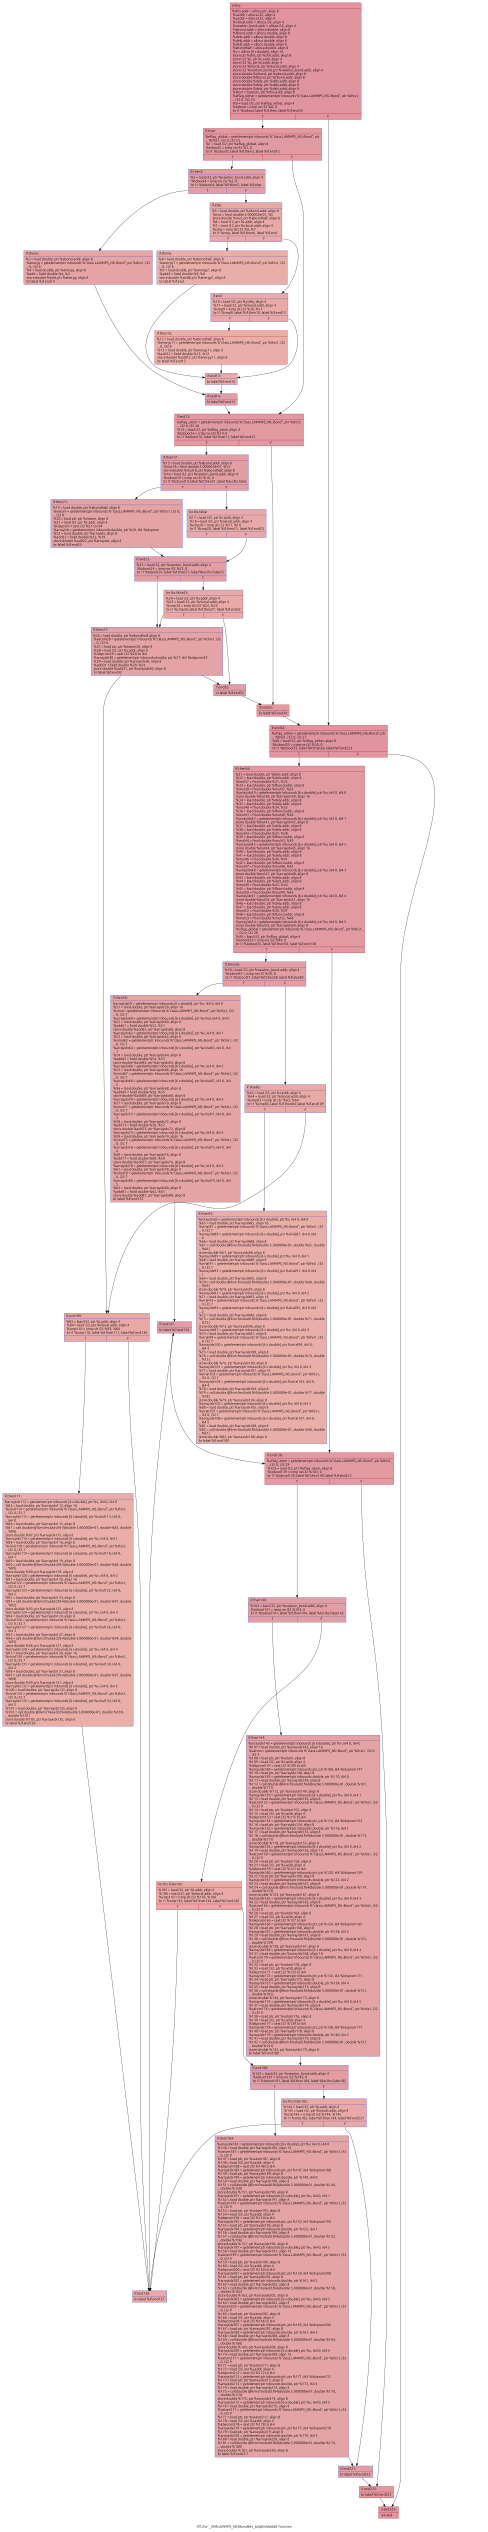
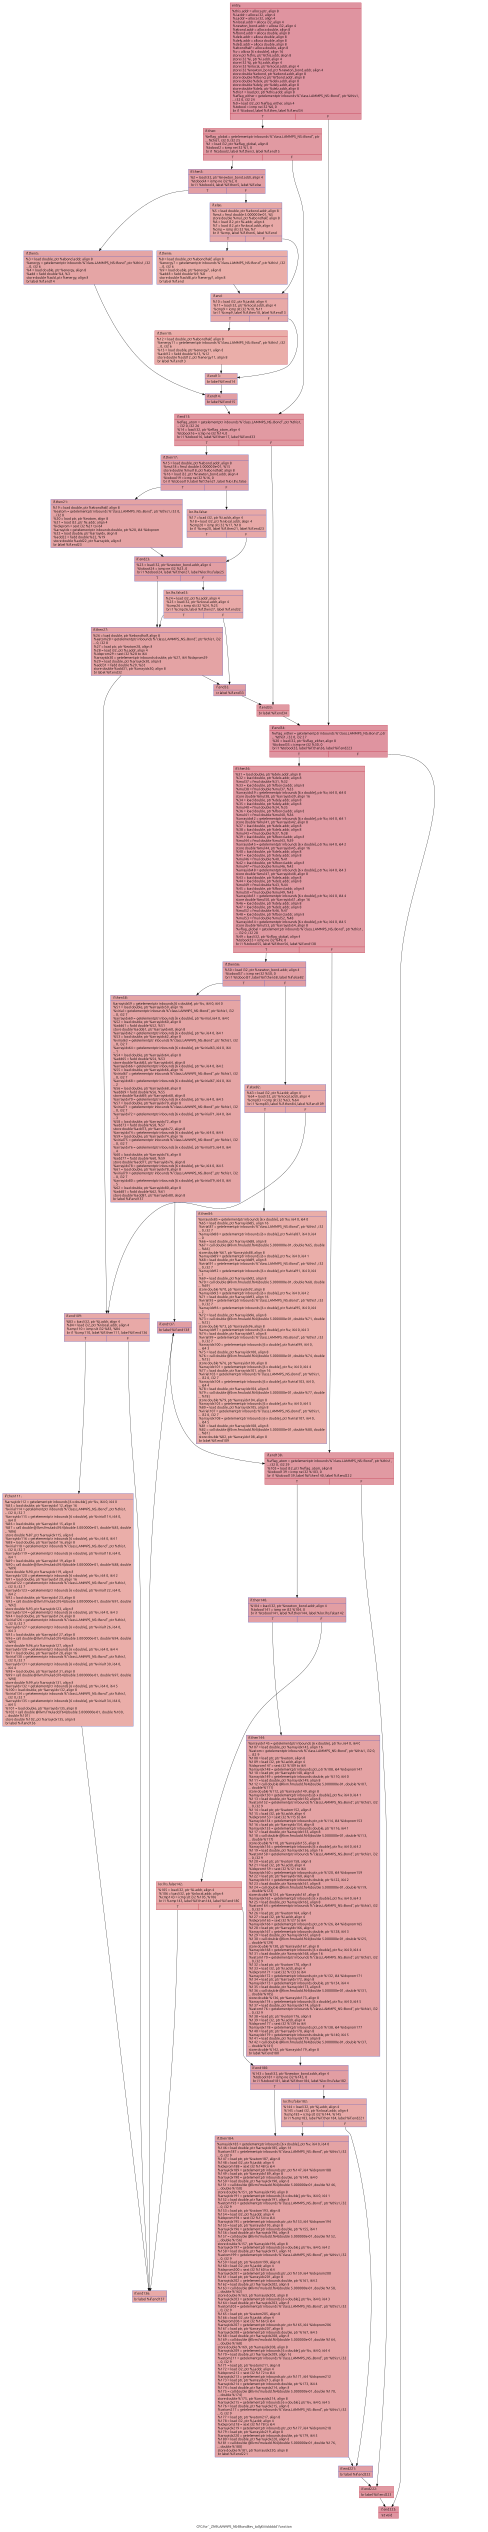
(240, 302) -> (240, 302)
(147, 341) -> (236, 288)
(182, 2174) -> (302, 2130)
